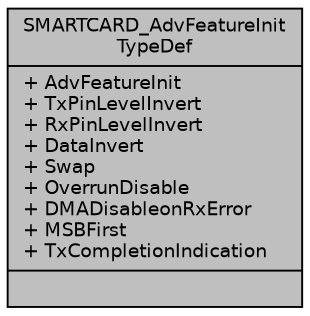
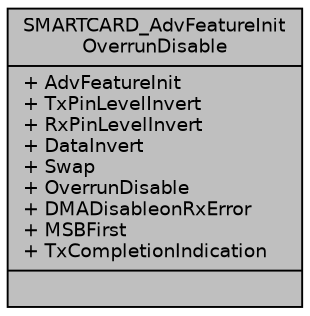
(155, 47) -> (155, 47)
